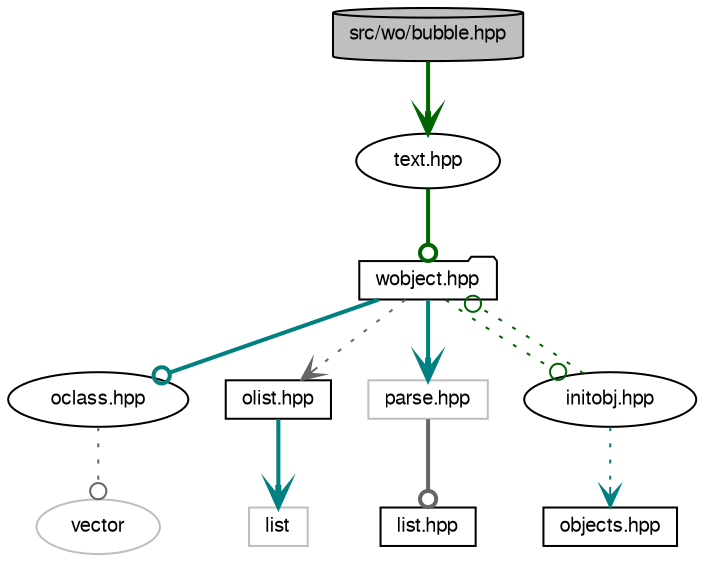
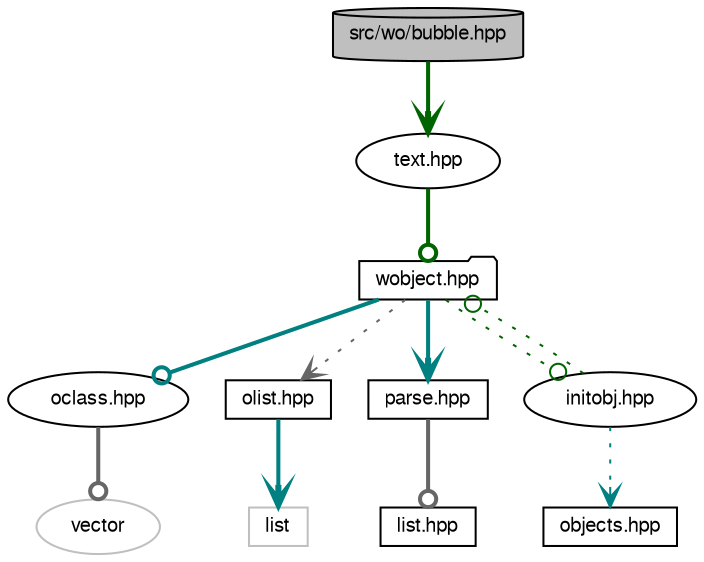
(428, 400) -> (428, 400)
(98, 455) -> (98, 455)
